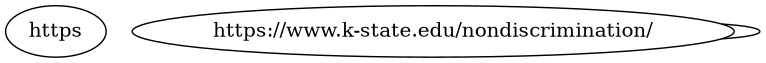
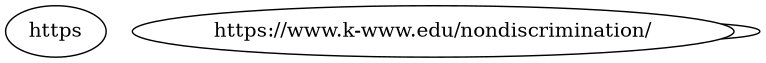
(433, 31) -> (433, 31)
